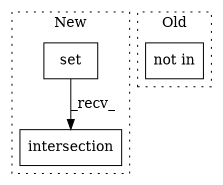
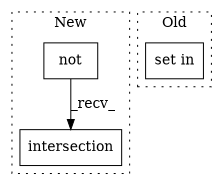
(71, 61) -> (71, 61)
(175, 61) -> (175, 61)
